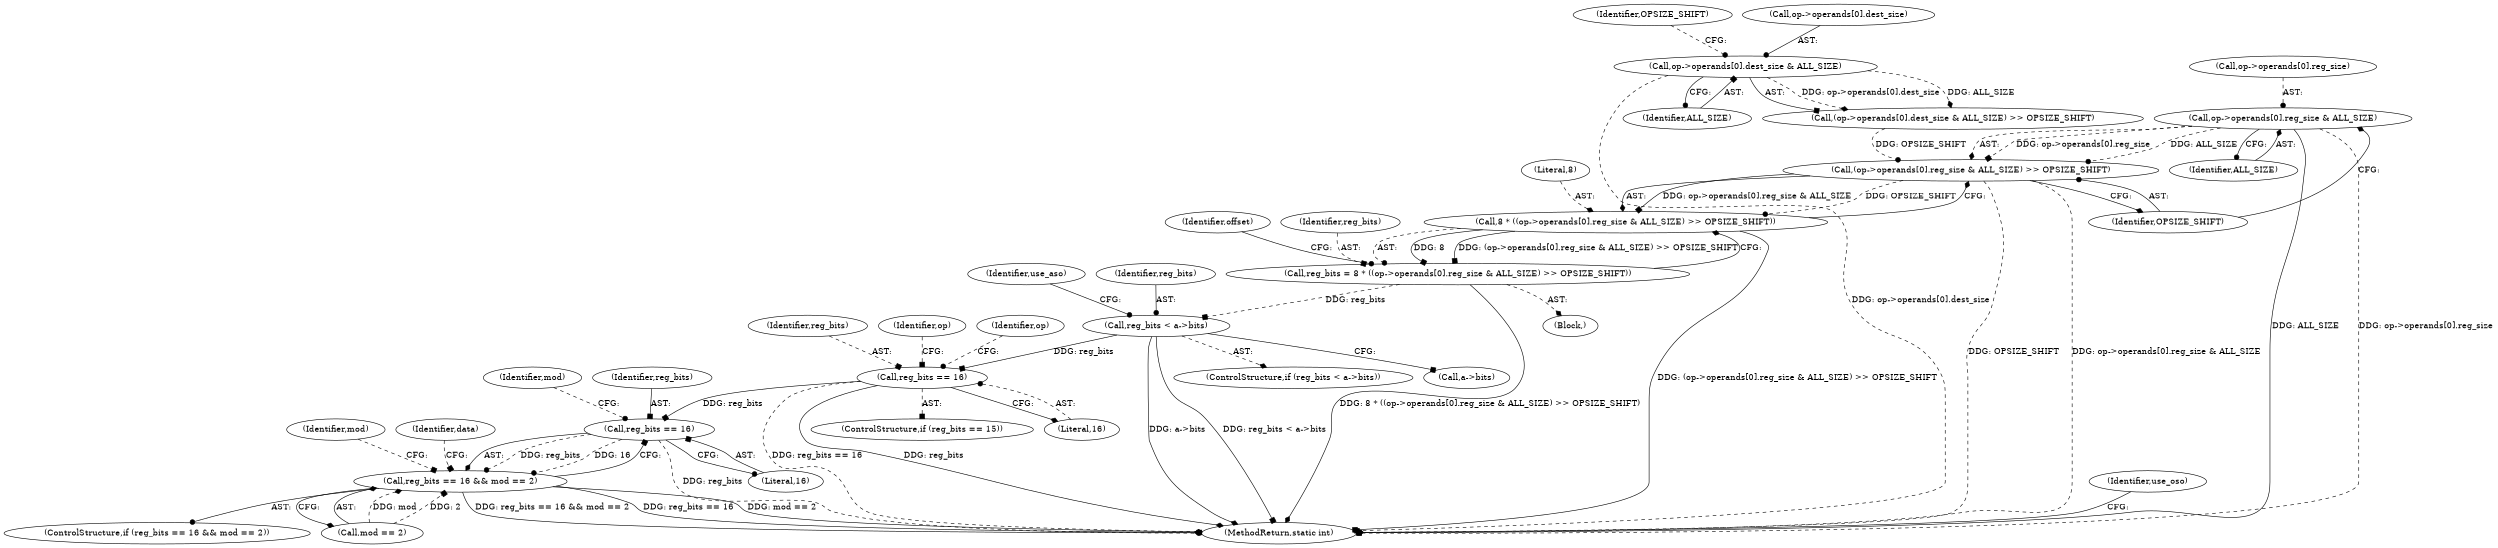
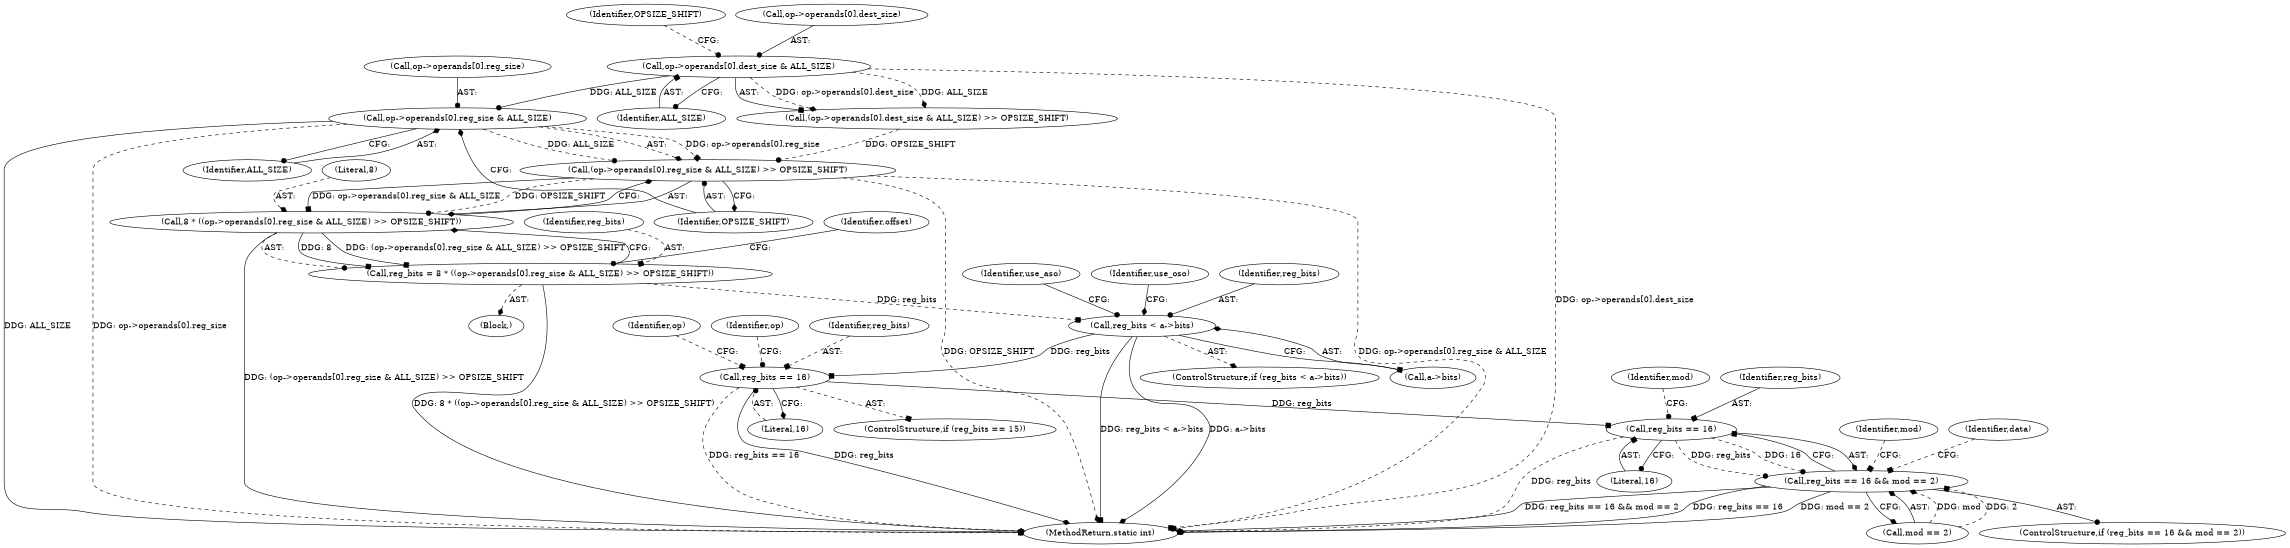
none -> (585, 89)
(2283, 90) -> (458, 90)
none -> (1312, 349)
(1749, 528) -> (1147, 296)
